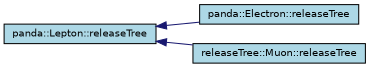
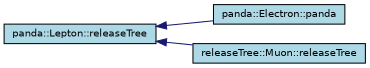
(279, 14) -> (279, 14)
